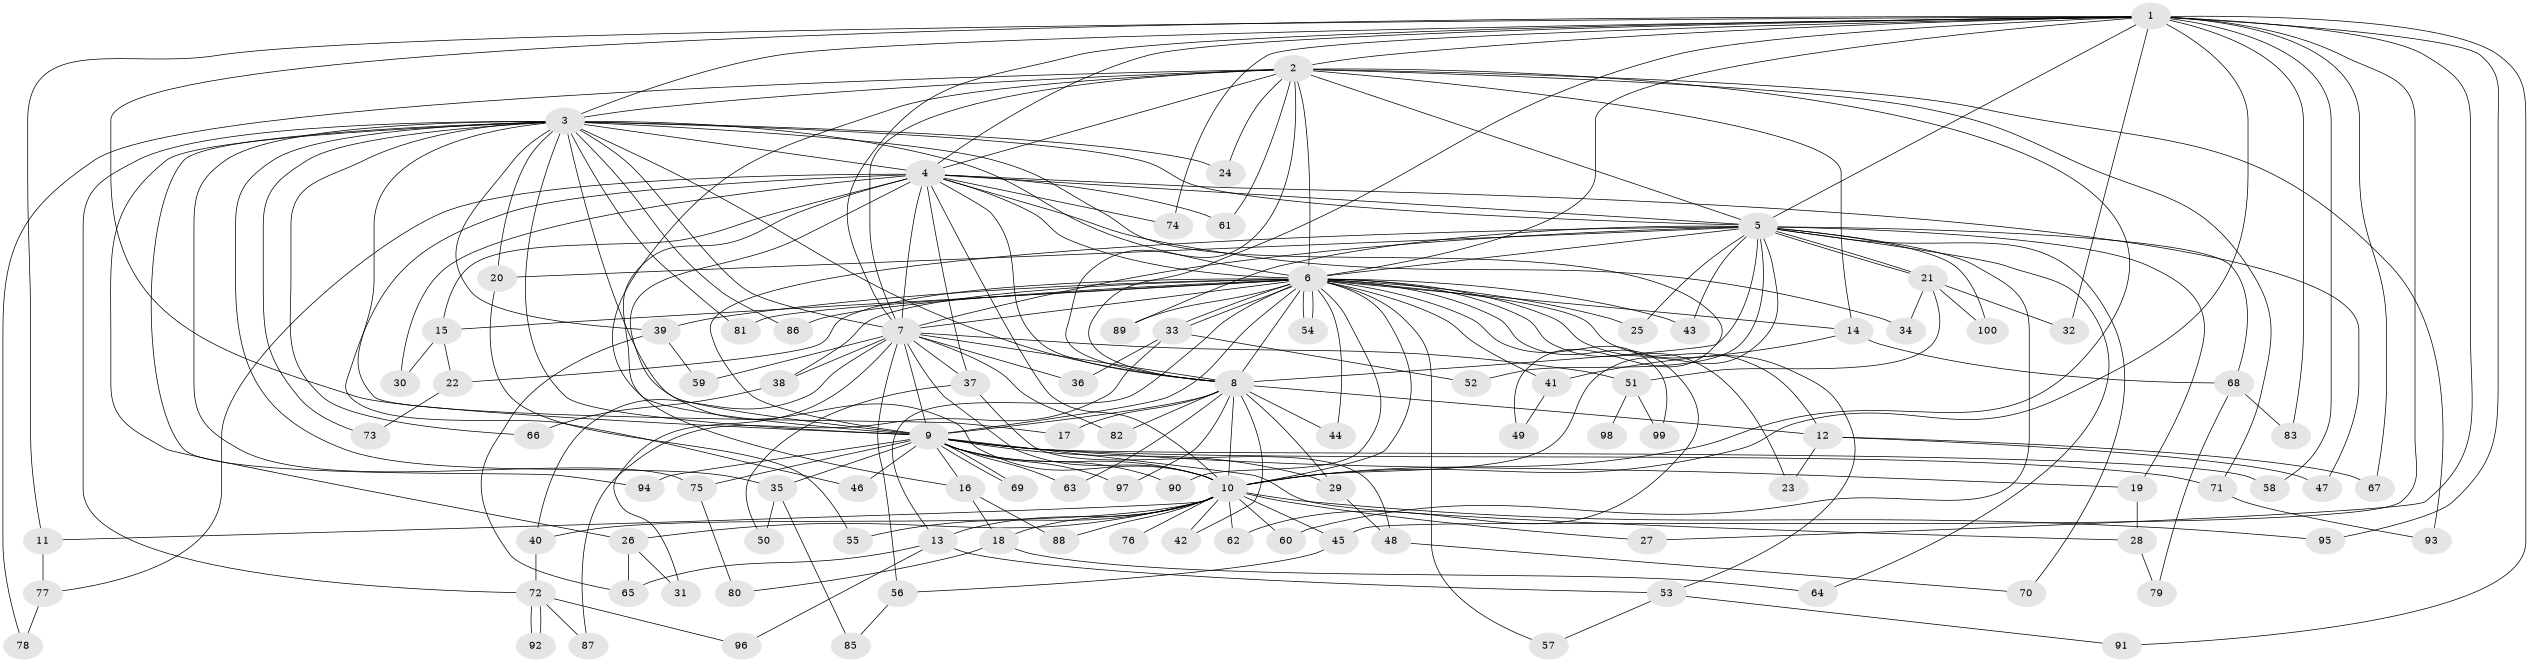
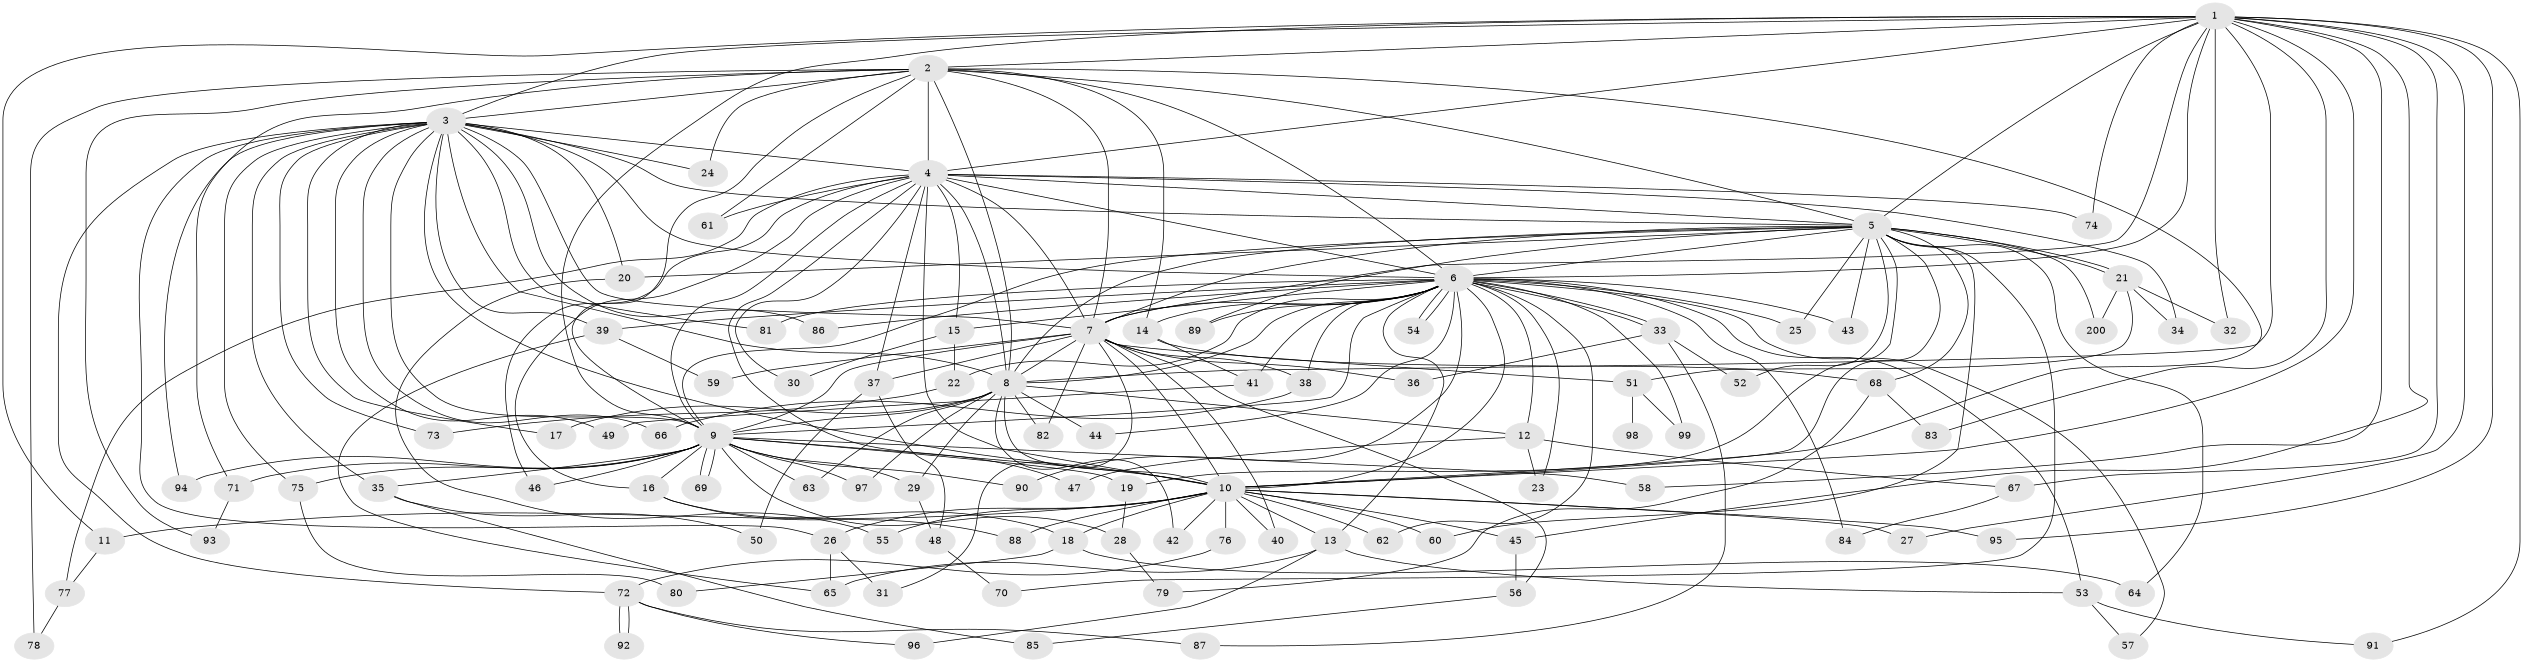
(1988, 331) -> (2096, 331)
none -> (1846, 541)
(536, 565) -> (954, 570)
